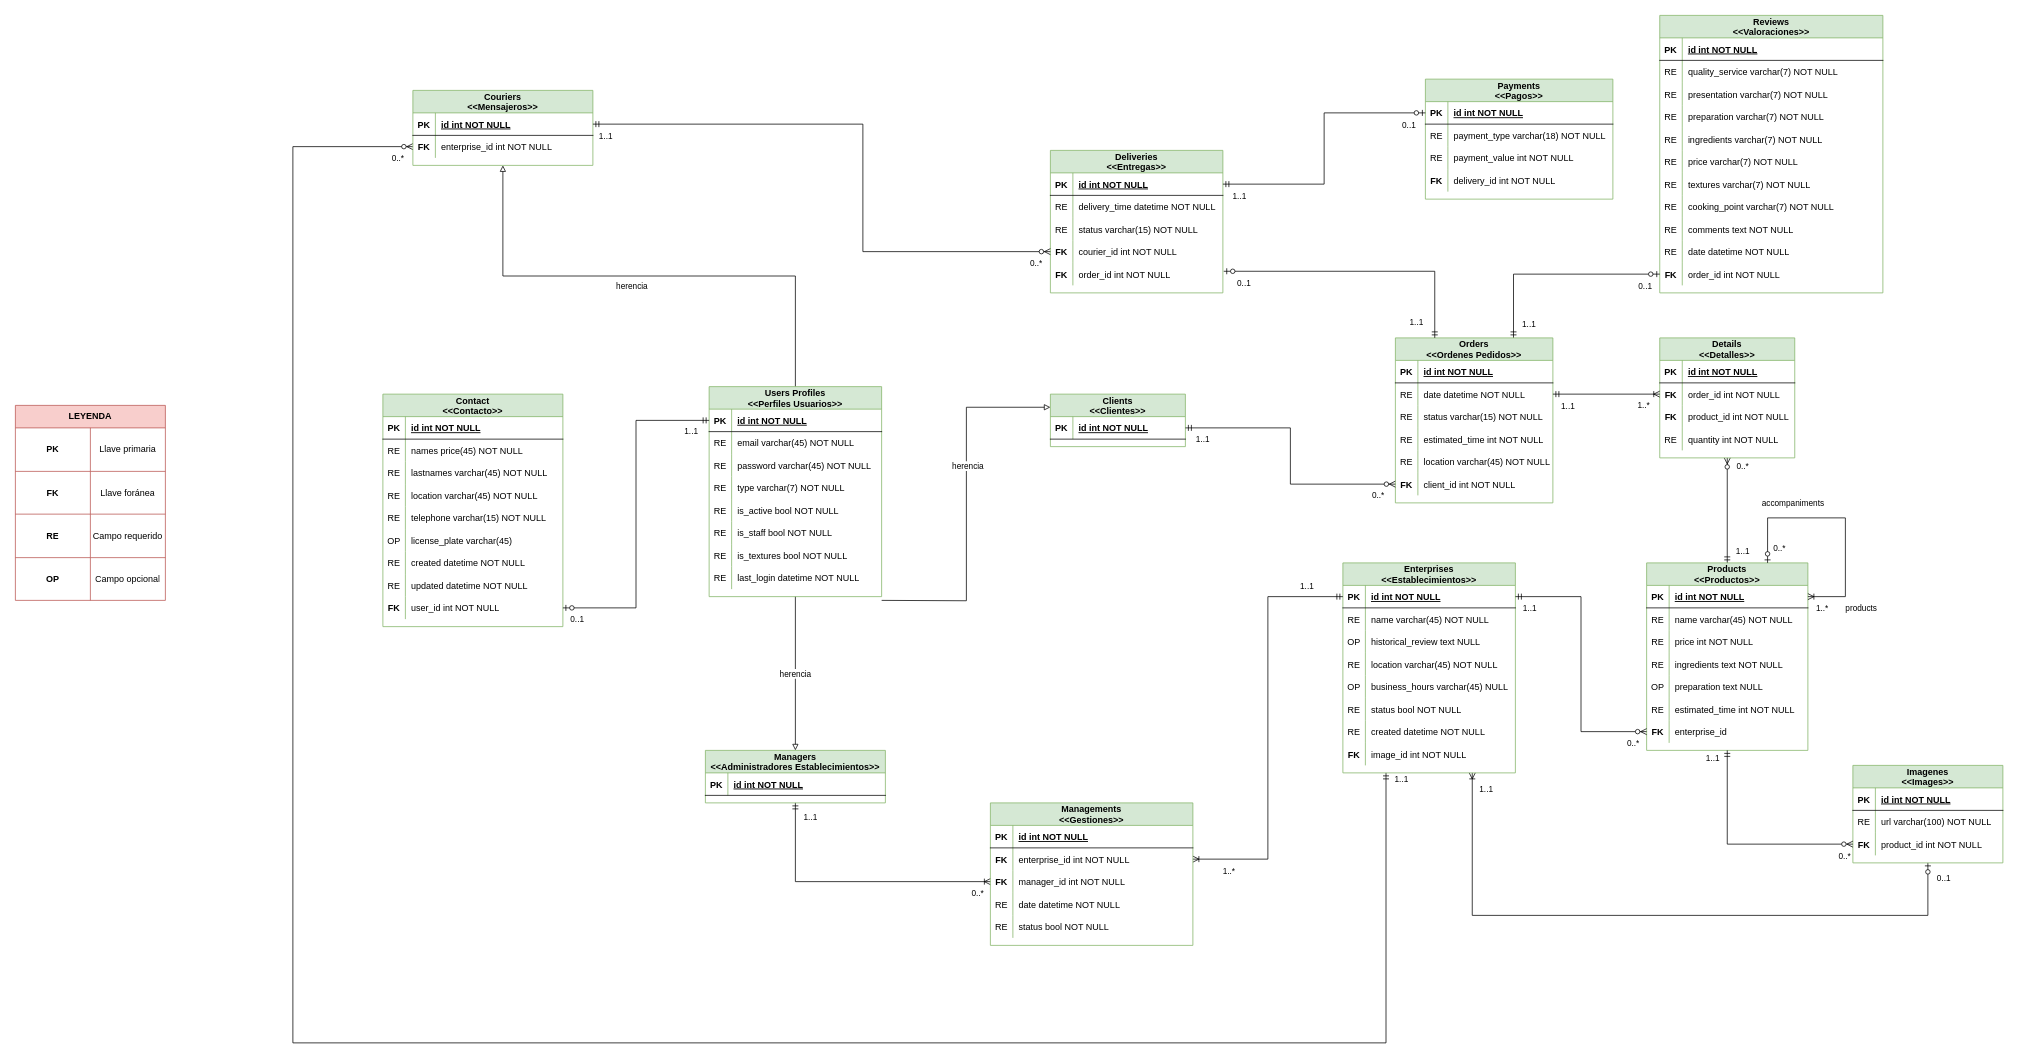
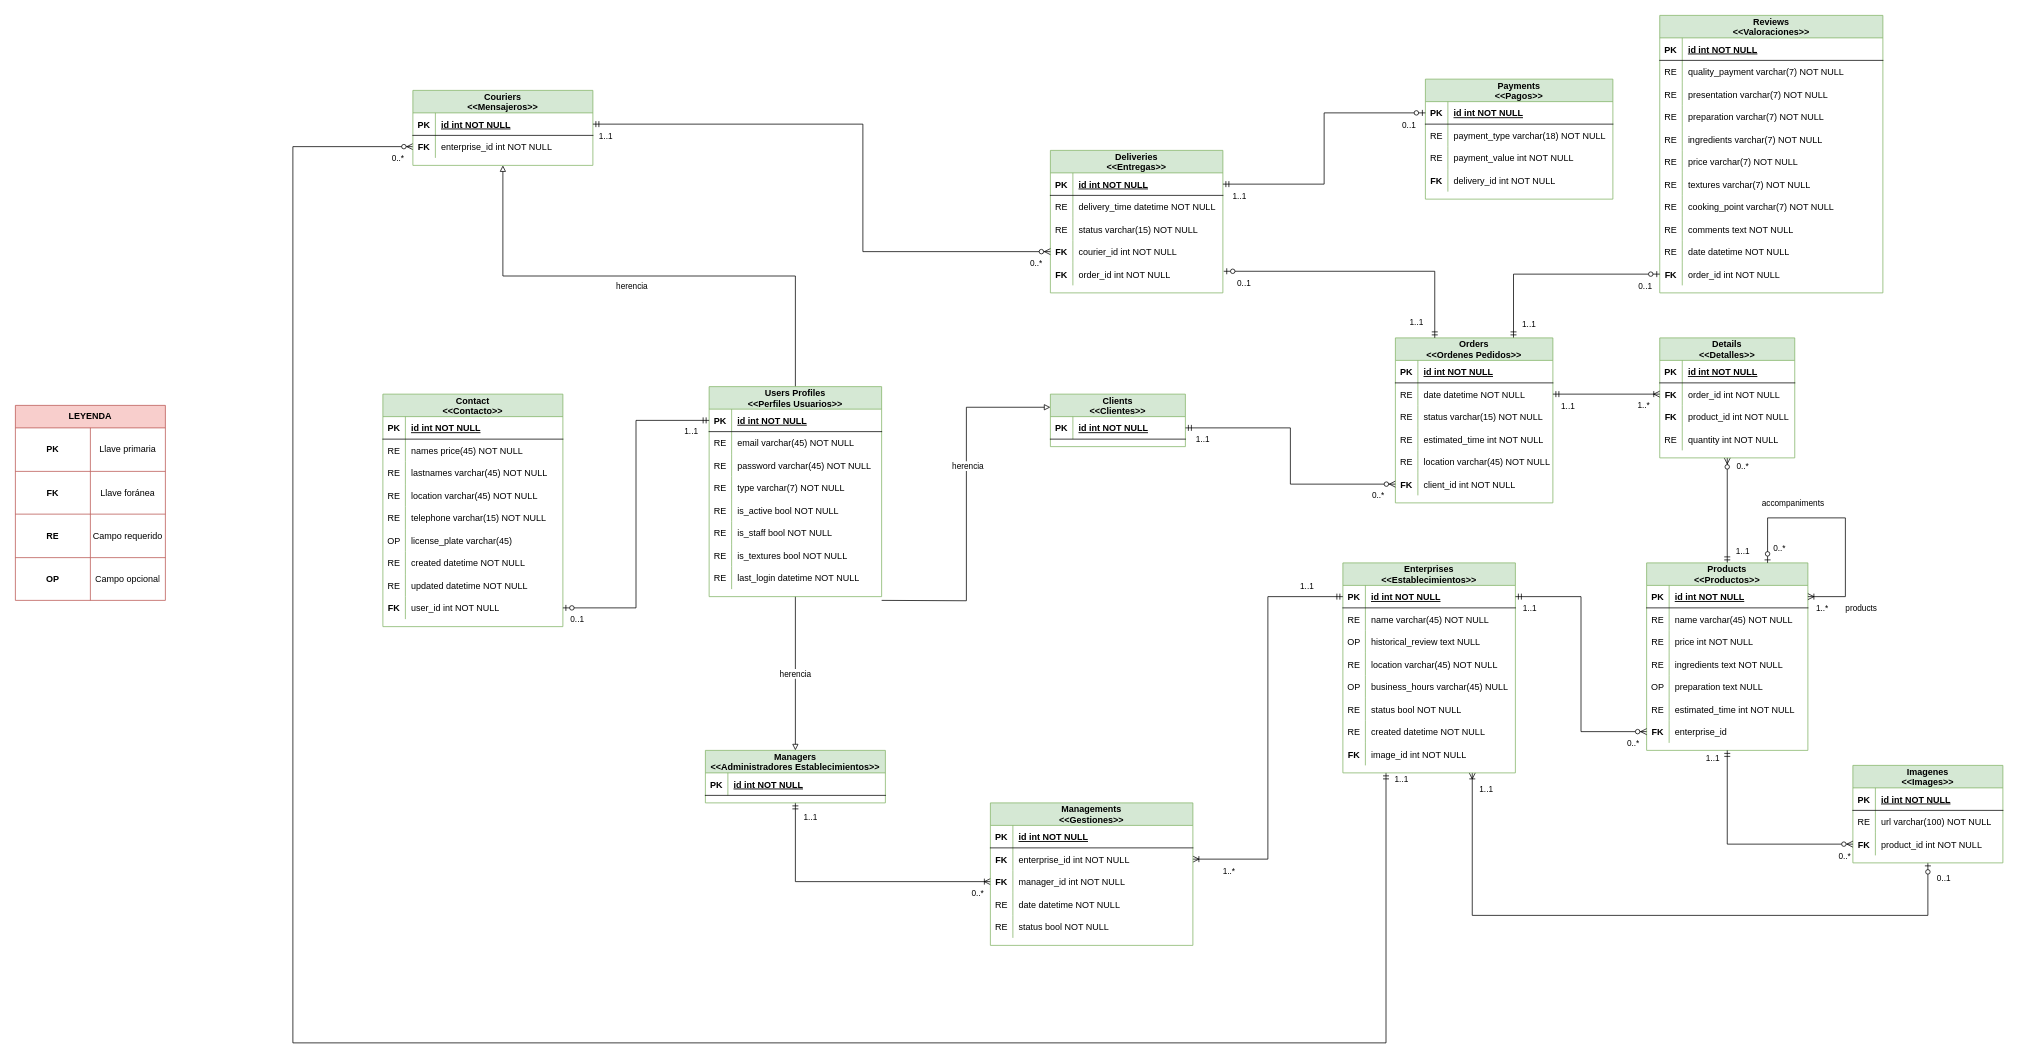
(1769, 72) -> (1770, 72)
